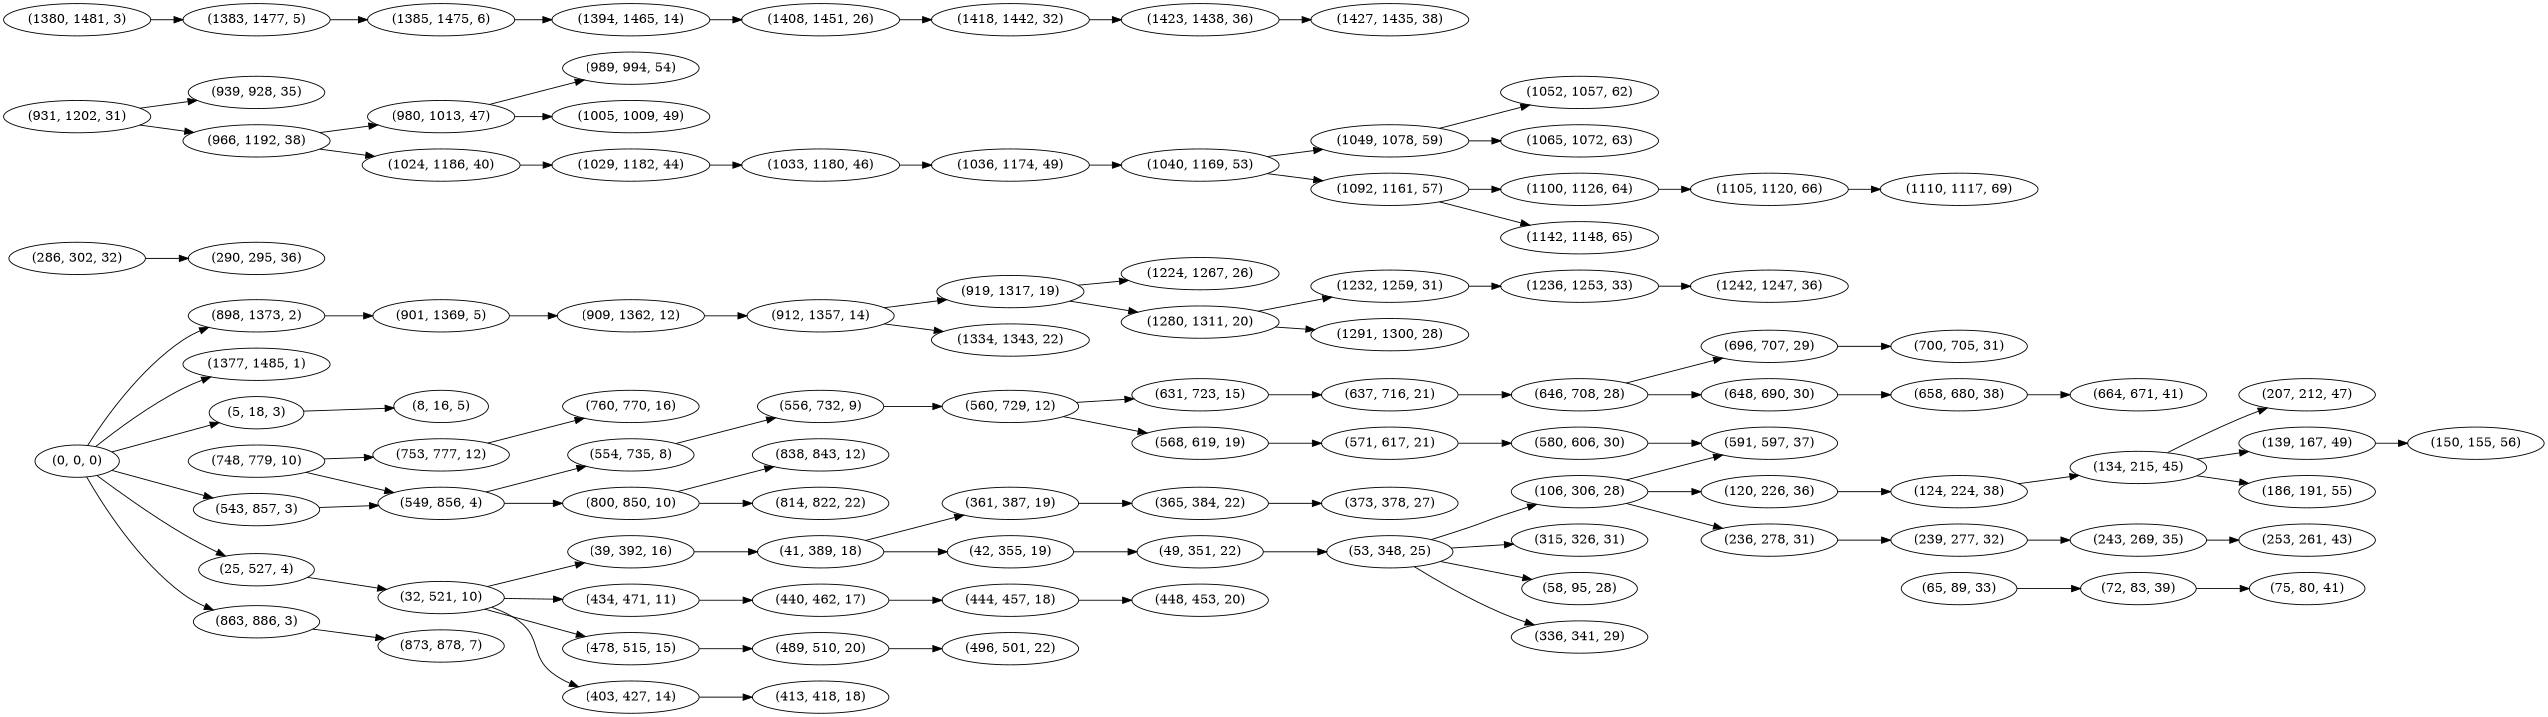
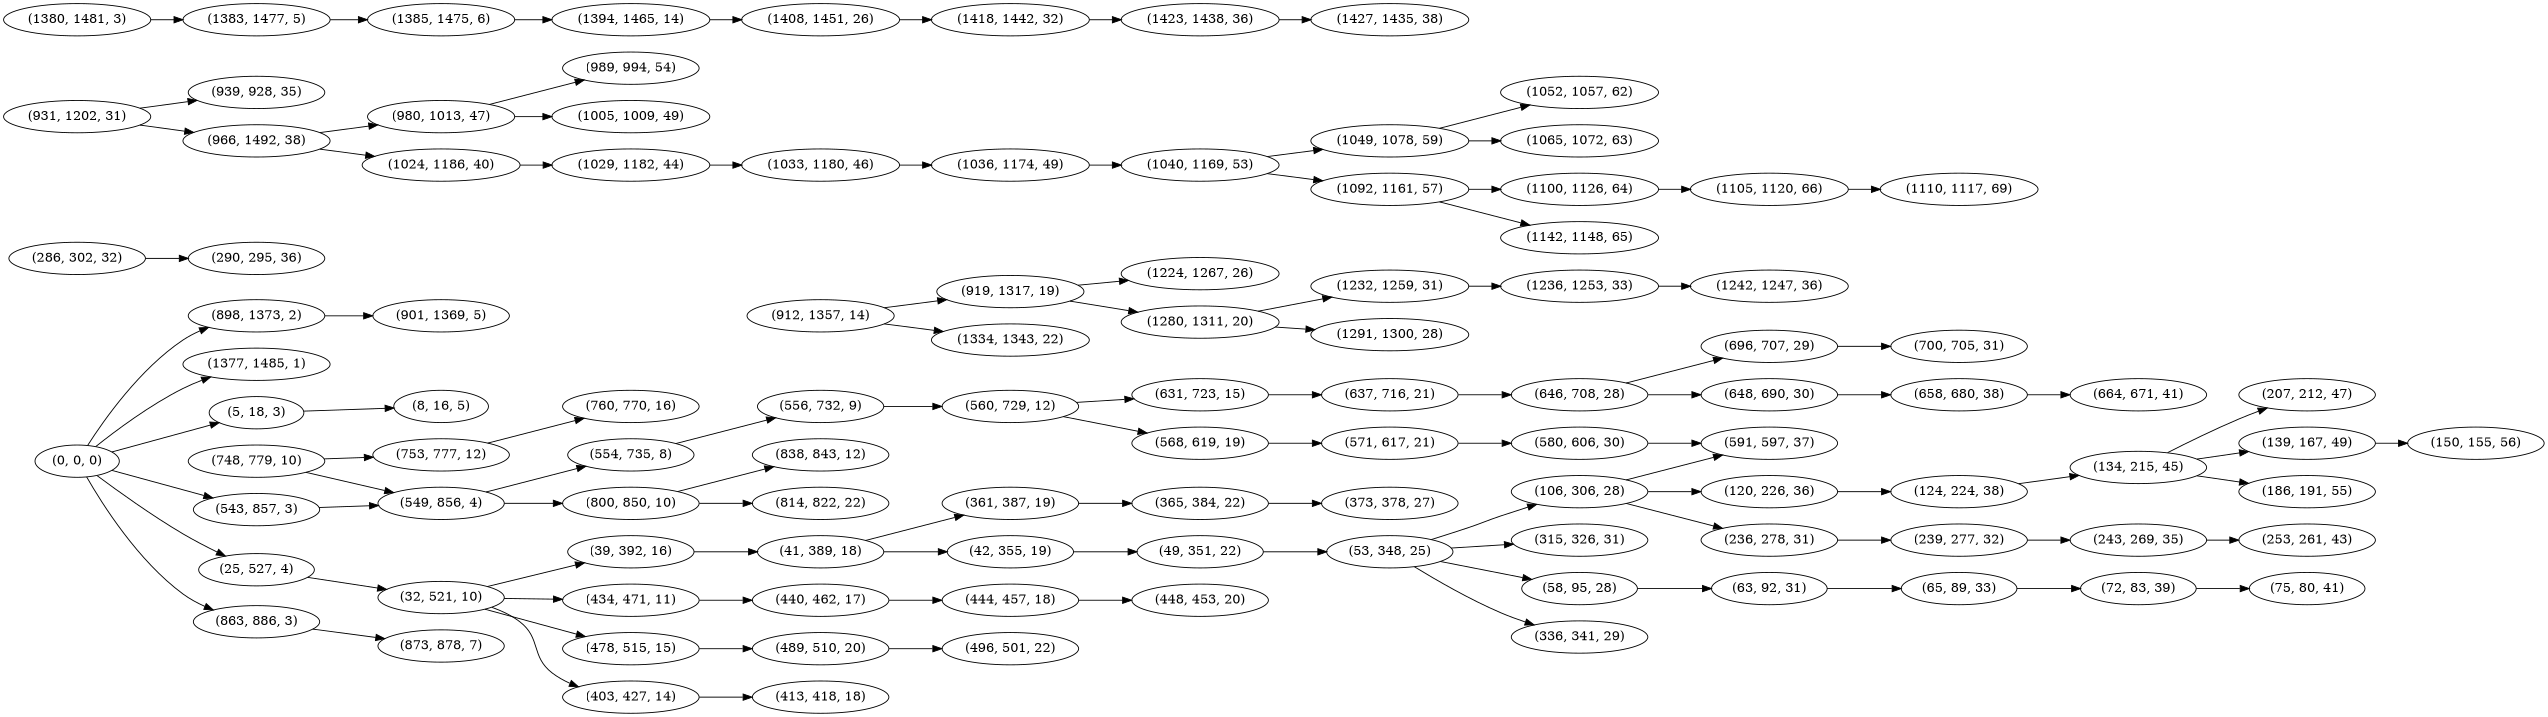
(257, 141) -> (257, 141)
(631, 316) -> none
none -> (1769, 589)
